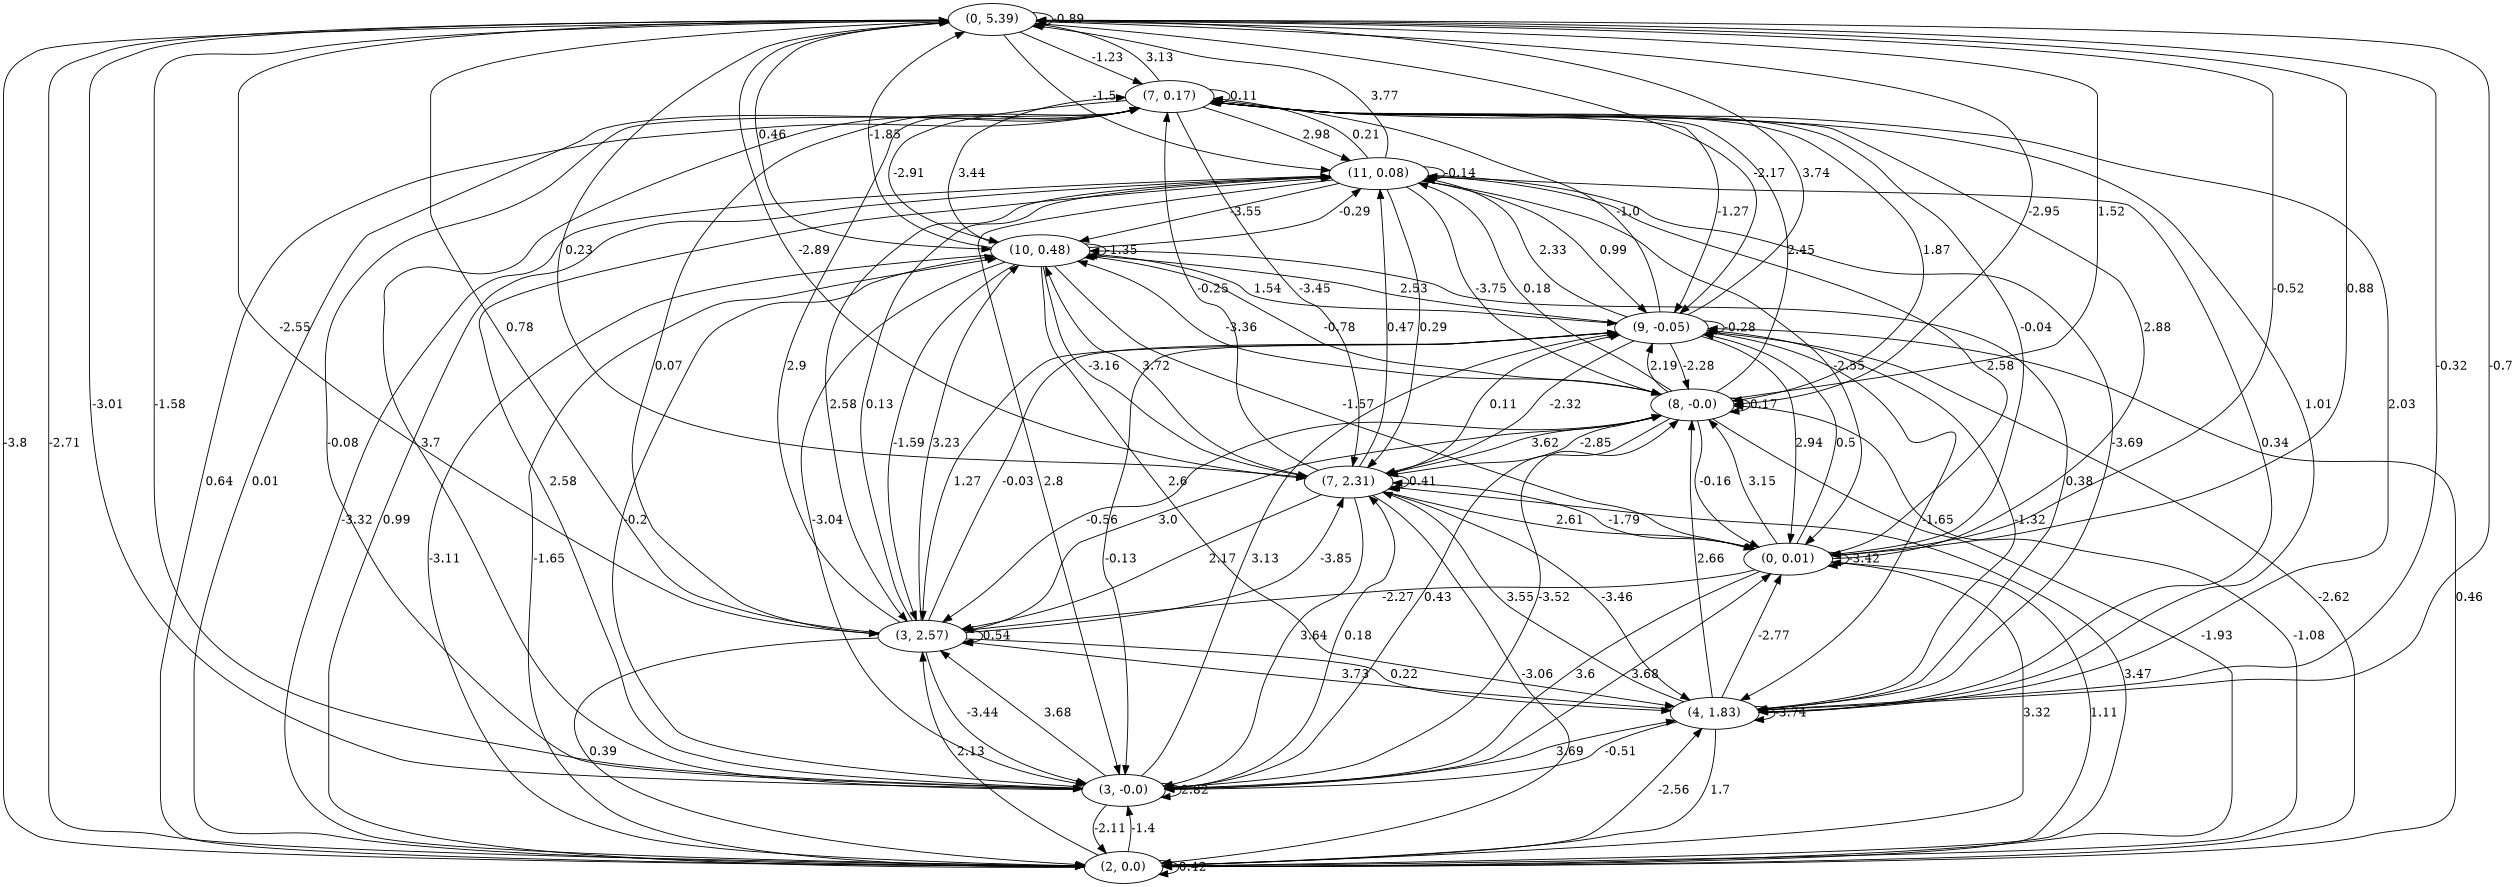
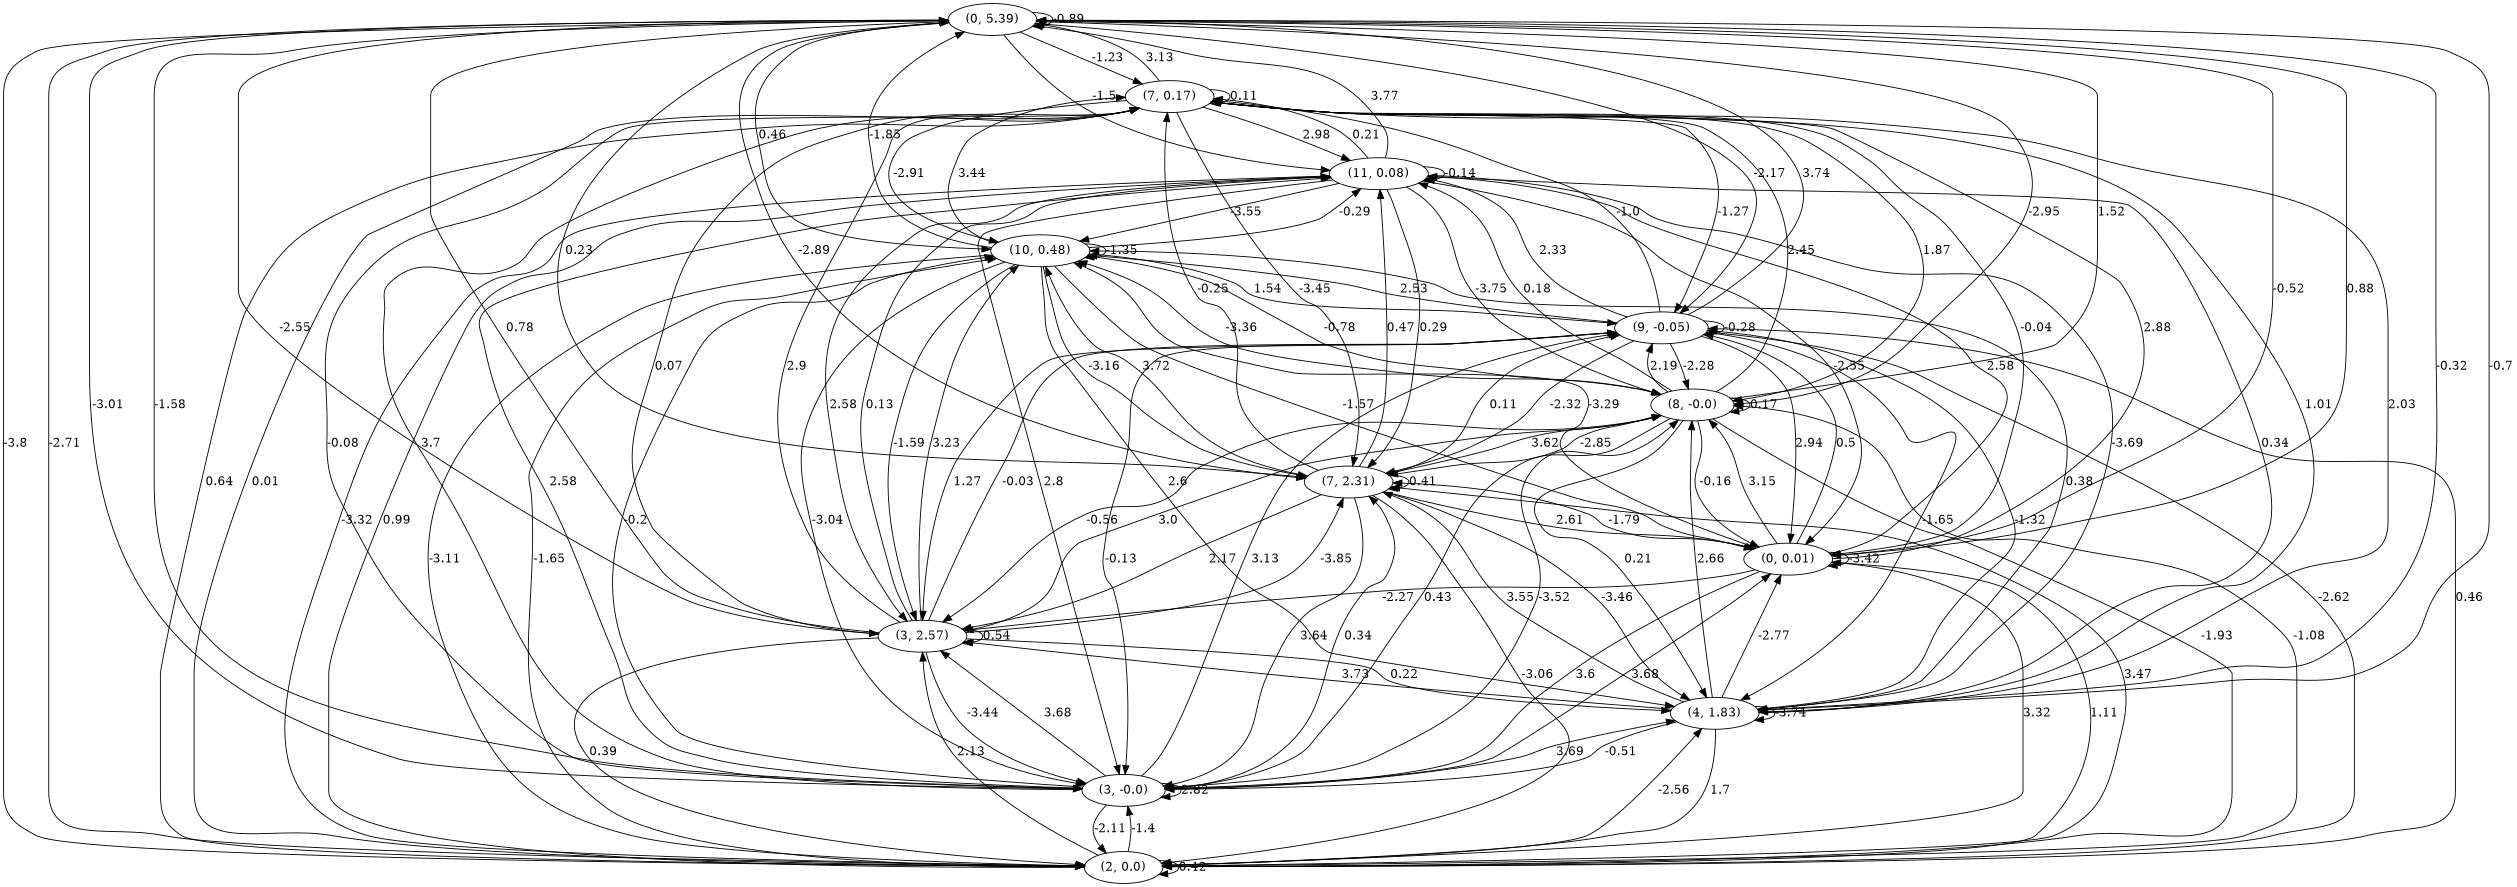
(1546, 219) -> none
none -> (1360, 374)
none -> (1558, 537)
(1358, 636) -> (1358, 636)
